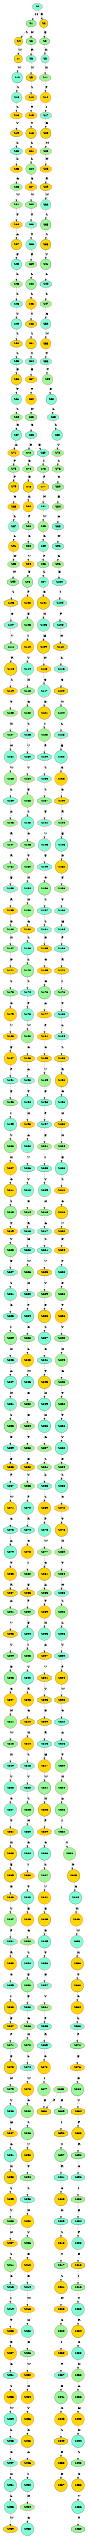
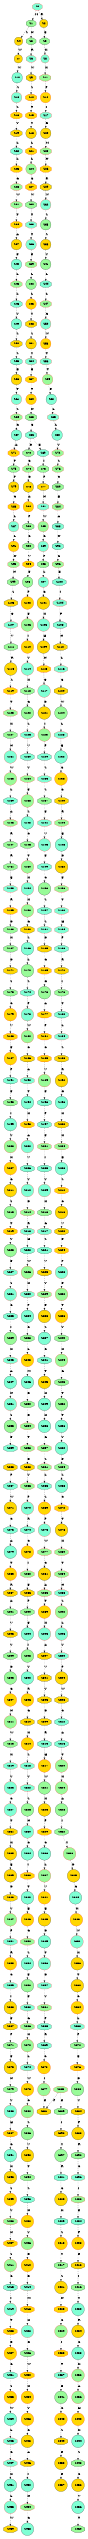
(10, 1457) -> none
(78, 2243) -> (78, 2243)
